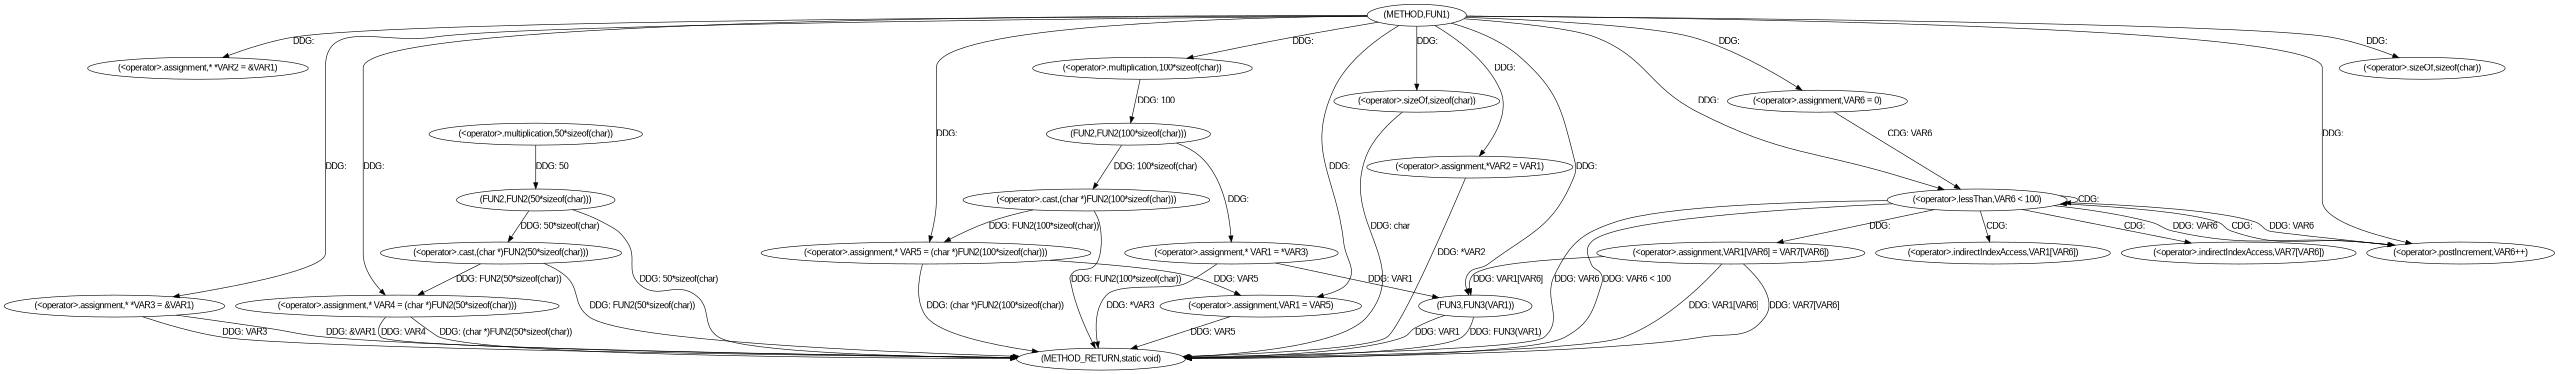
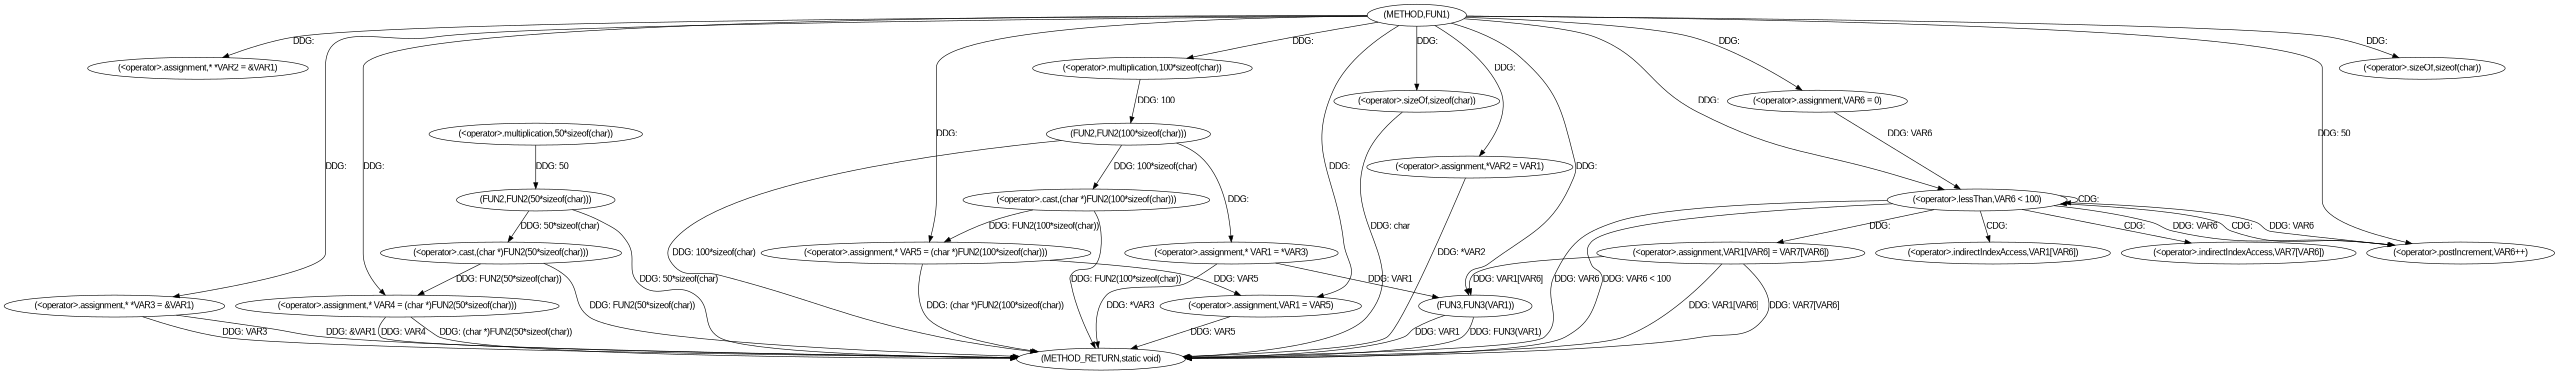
(1910, 134) -> (1910, 134)
(2334, 134) -> (2334, 134)
none -> (677, 238)
